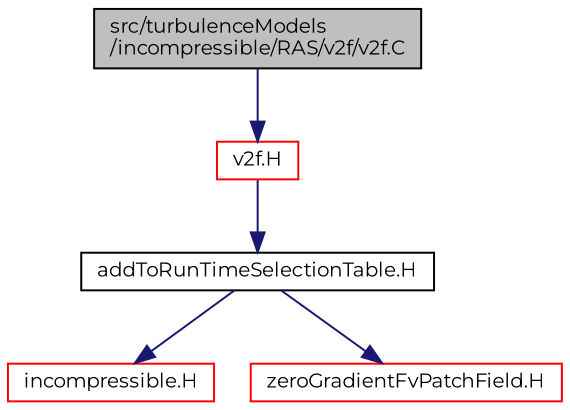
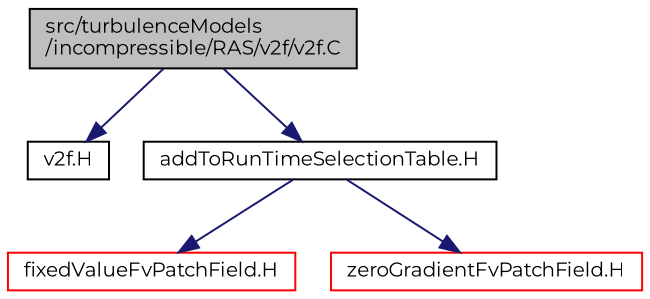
(258, 161) -> (68, 161)
(258, 206) -> (255, 98)
(111, 383) -> (152, 272)
